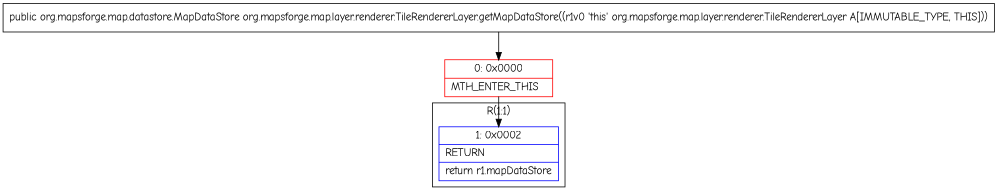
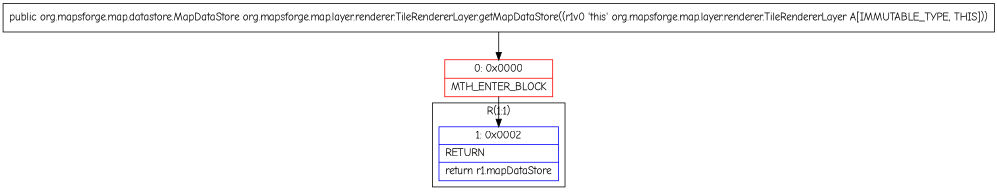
(495, 87) -> (499, 87)
